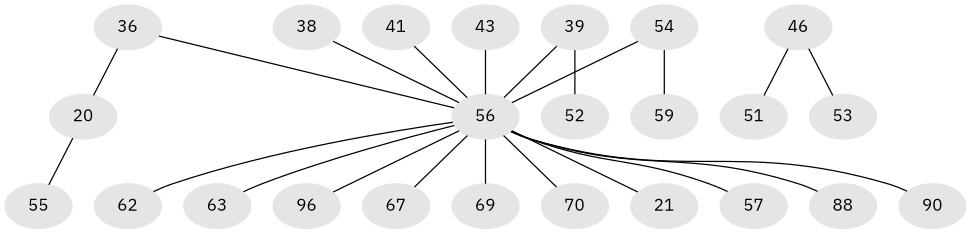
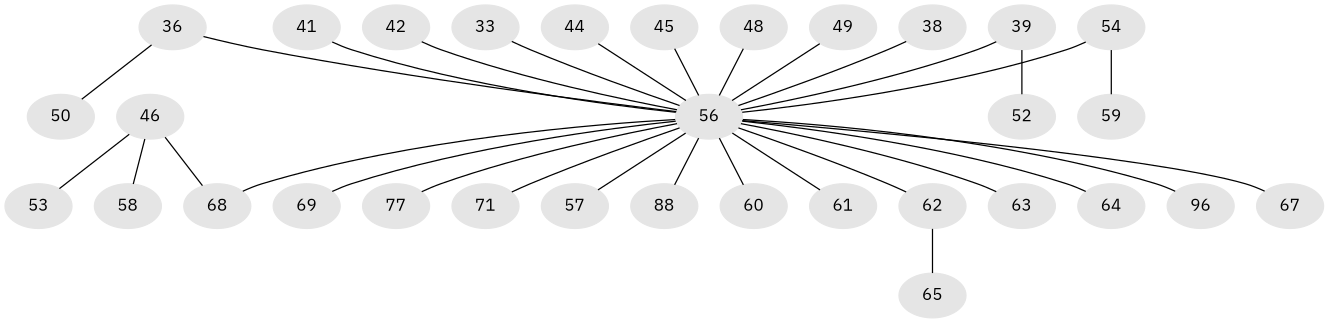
none -> (396, 27)
(485, 27) -> (485, 27)
none -> (575, 27)
none -> (664, 27)
none -> (754, 27)
none -> (843, 27)
(83, 117) -> (61, 117)
(754, 117) -> (128, 206)
(38, 206) -> none
none -> (217, 206)
(575, 206) -> (396, 206)
(664, 206) -> (485, 206)
none -> (843, 206)
(932, 206) -> (754, 206)
none -> (1111, 206)
none -> (932, 296)
